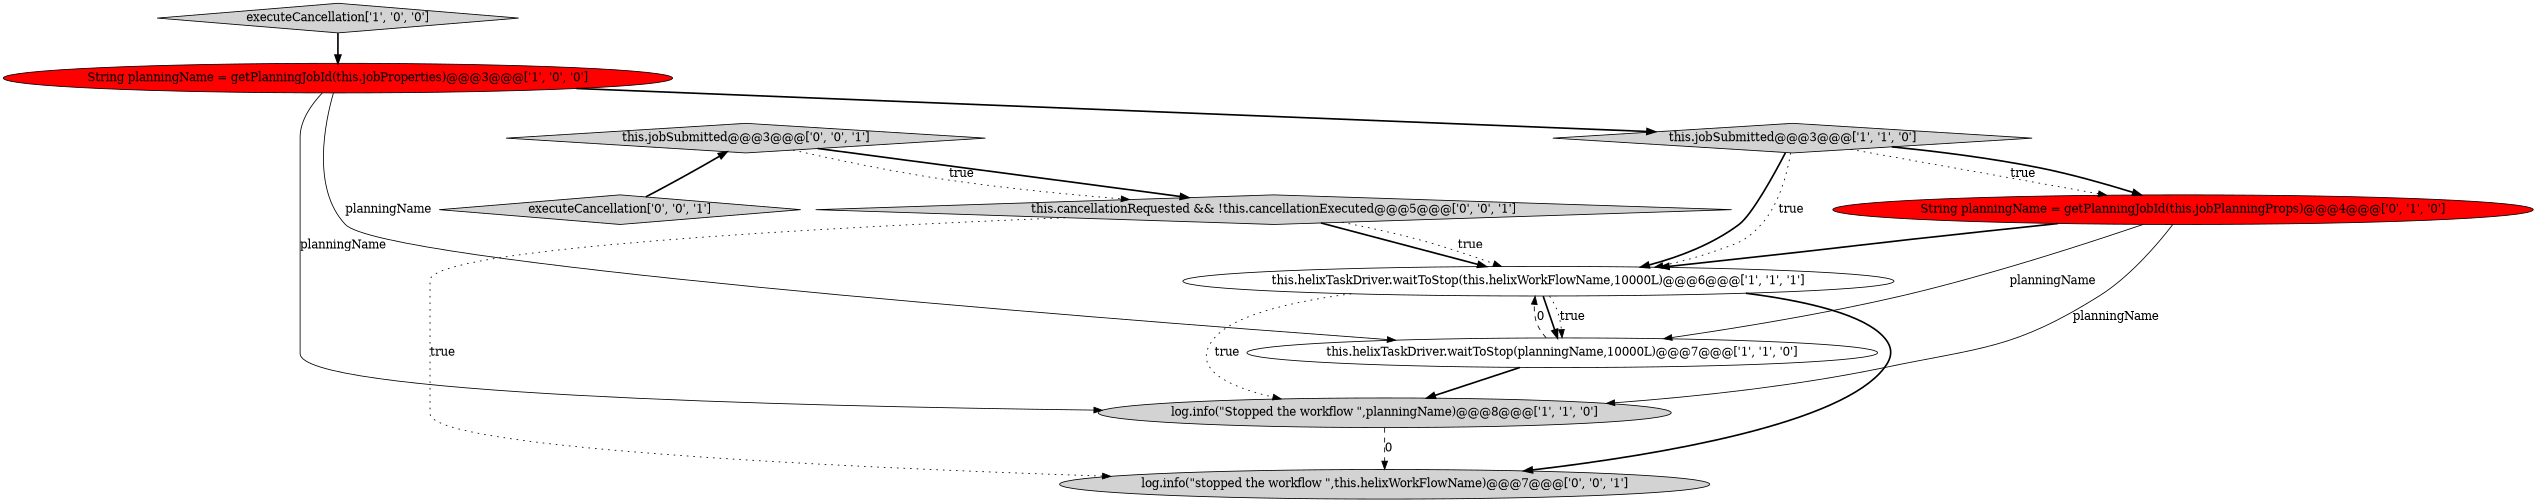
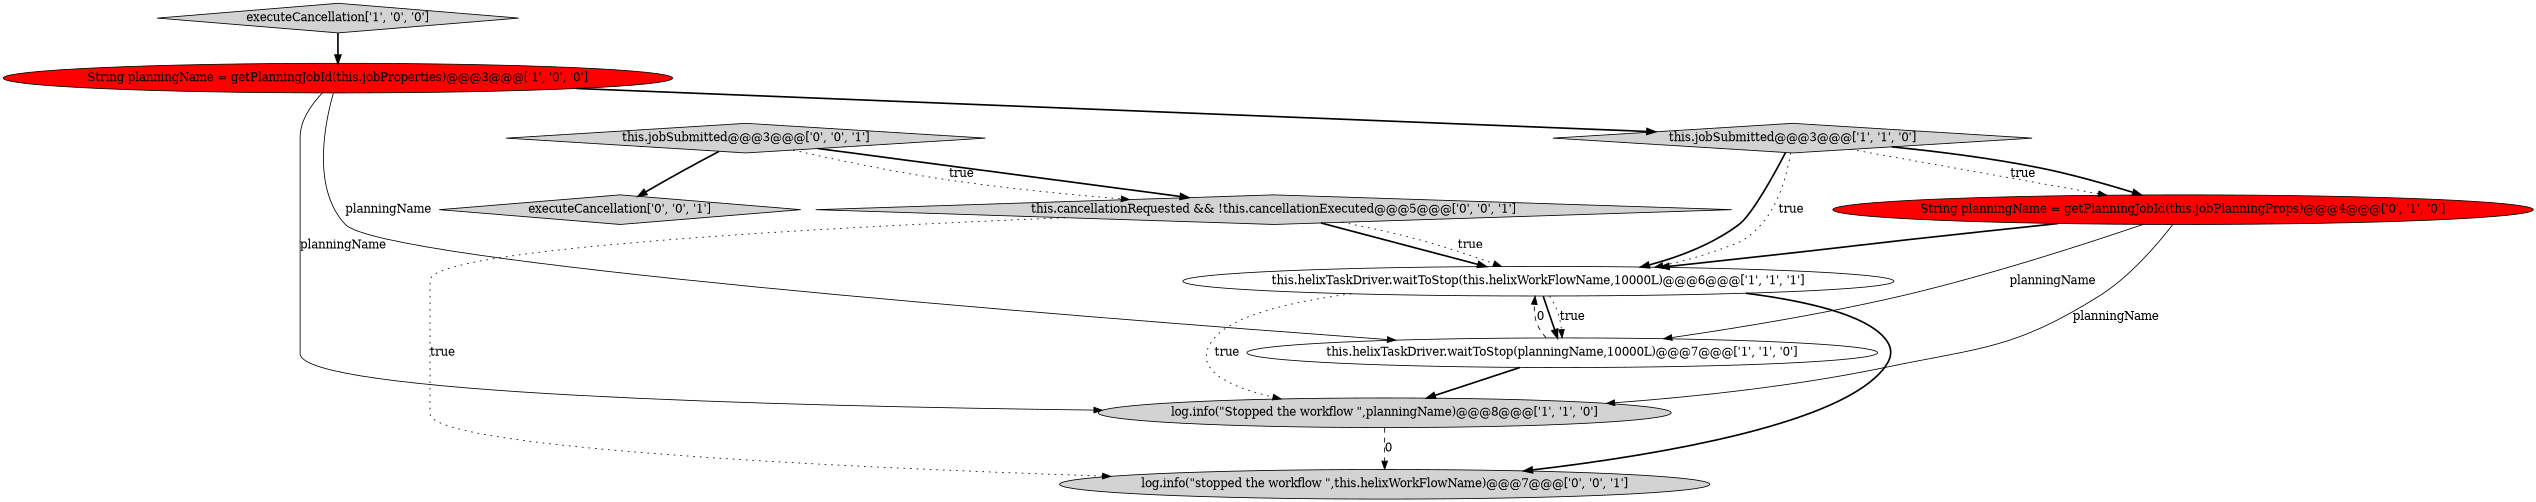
(683, 177) -> (682, 171)
